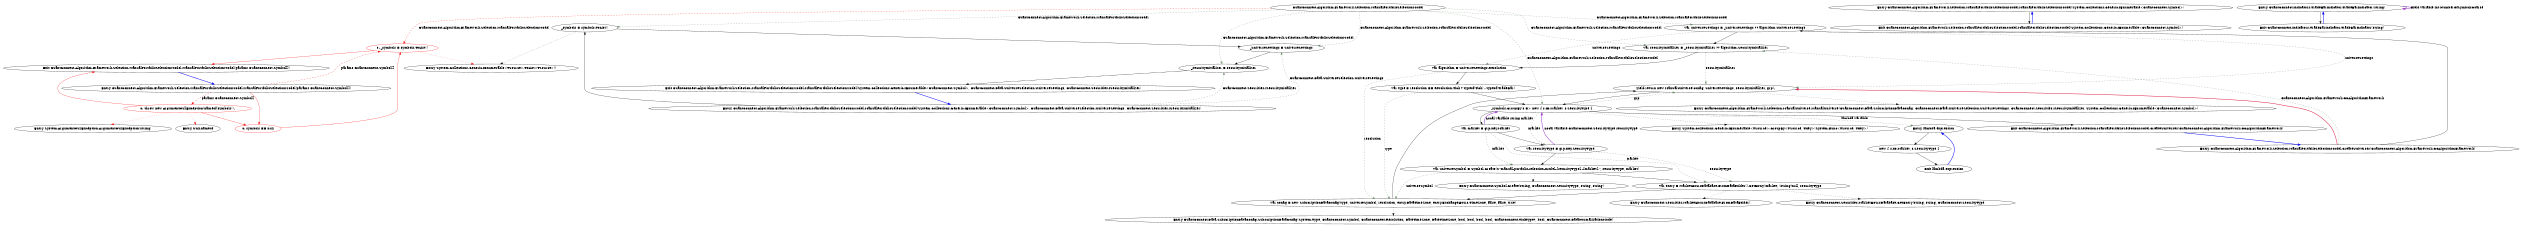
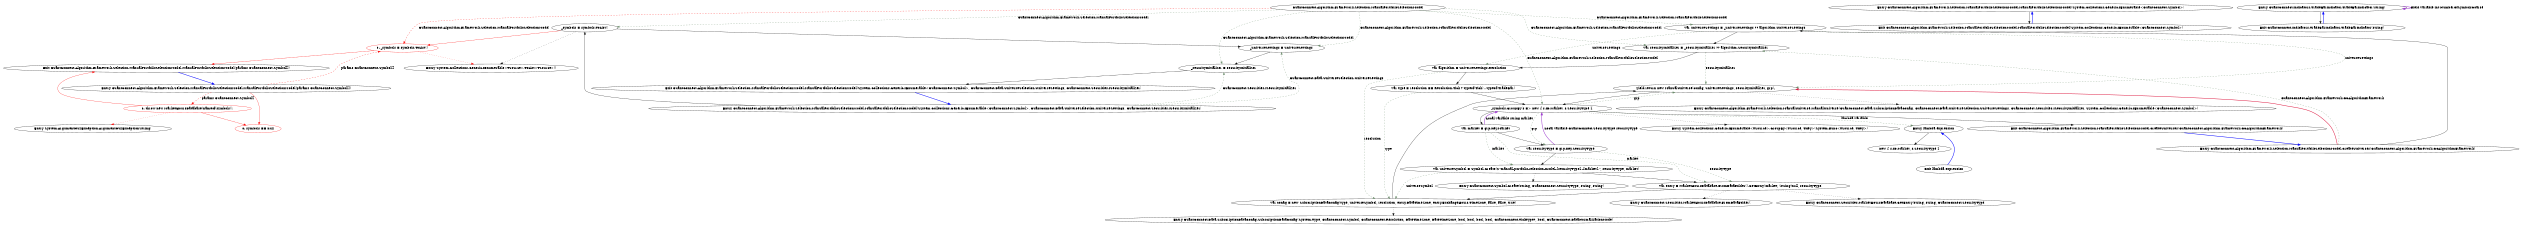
(188, 109) -> (188, 109)
(367, 120) -> (495, 38)
(198, 129) -> none
(1534, 129) -> (1534, 129)
(1926, 158) -> none
